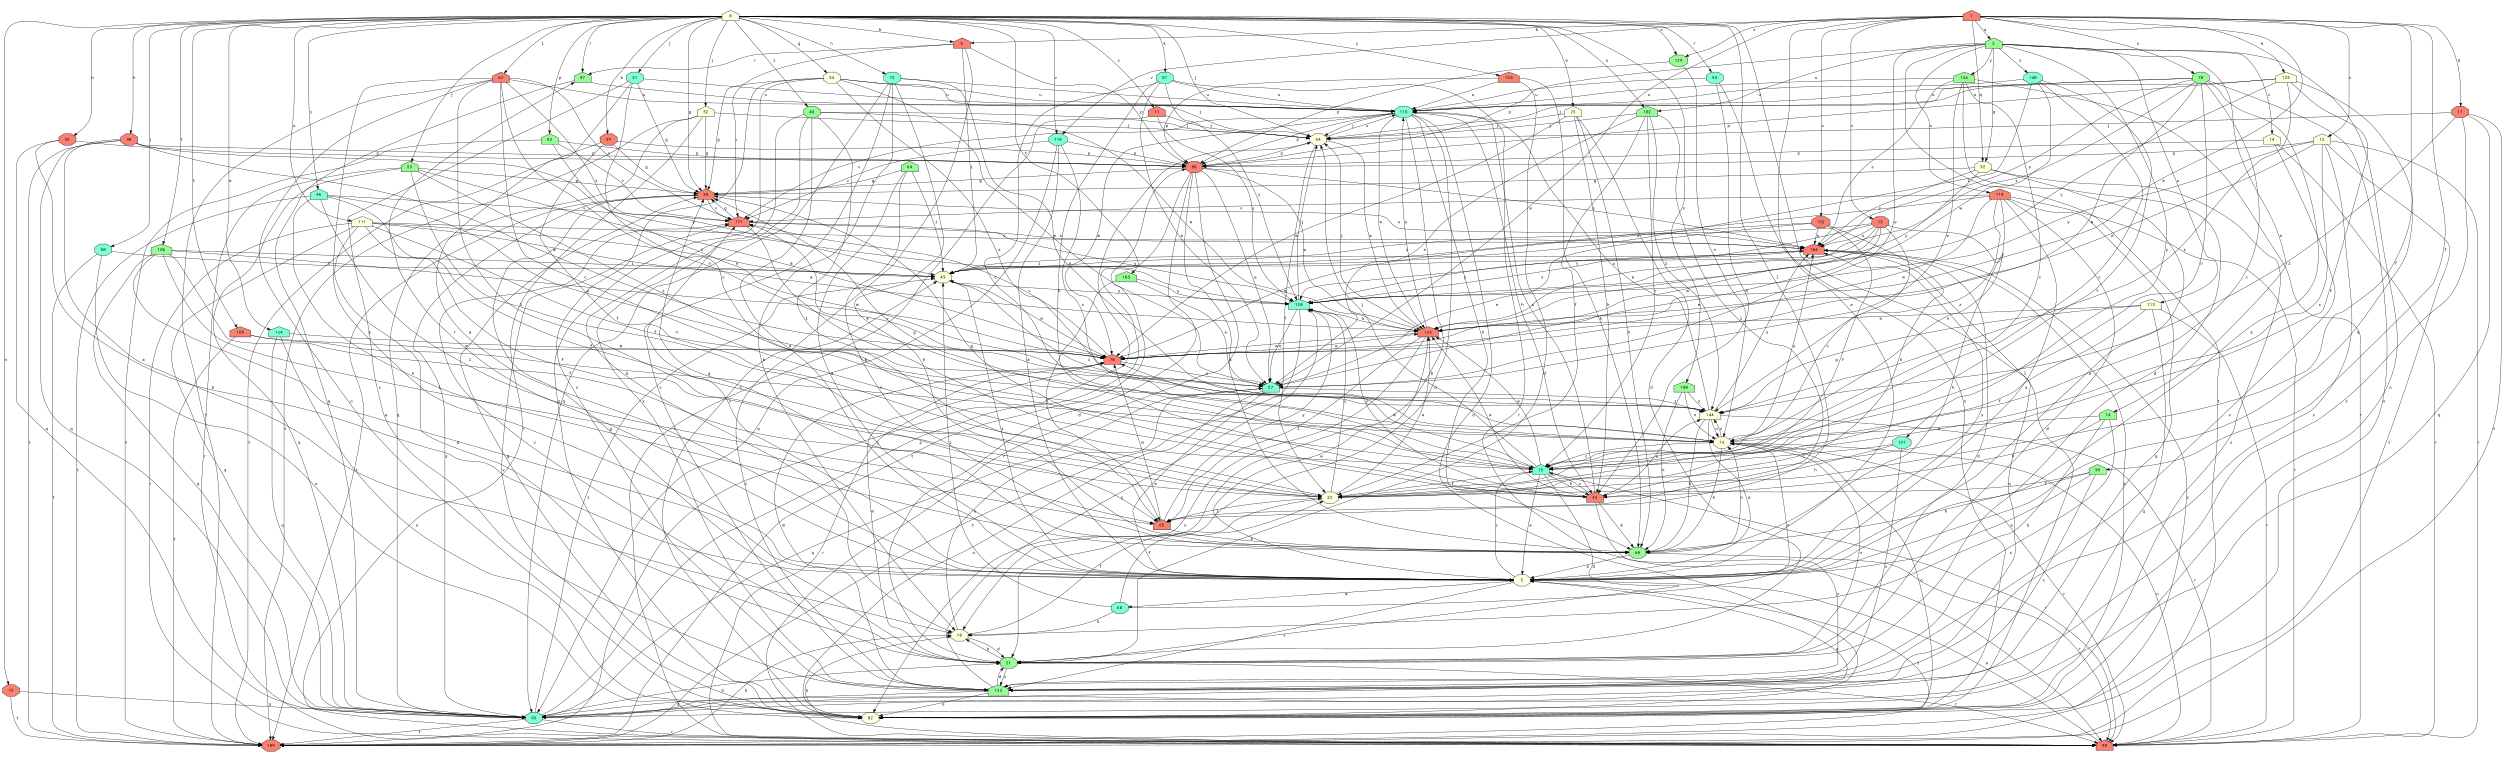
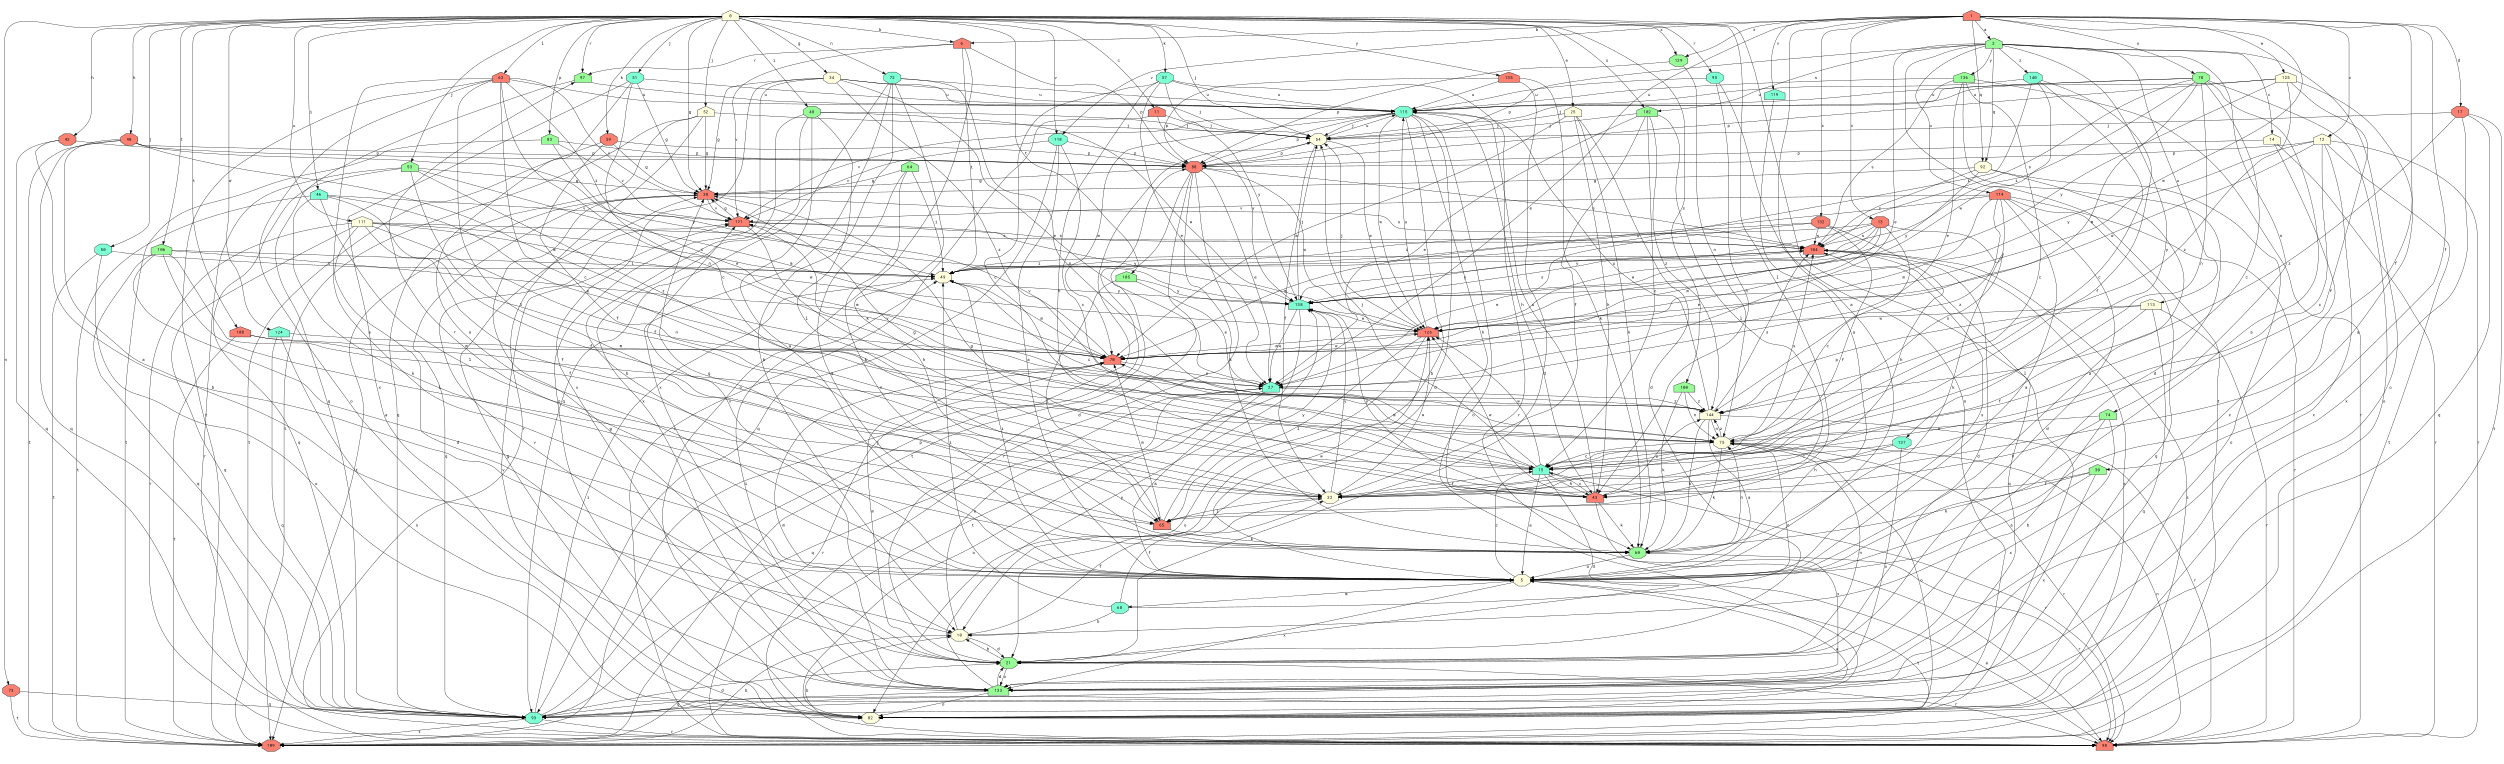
none -> (1775, 95)
